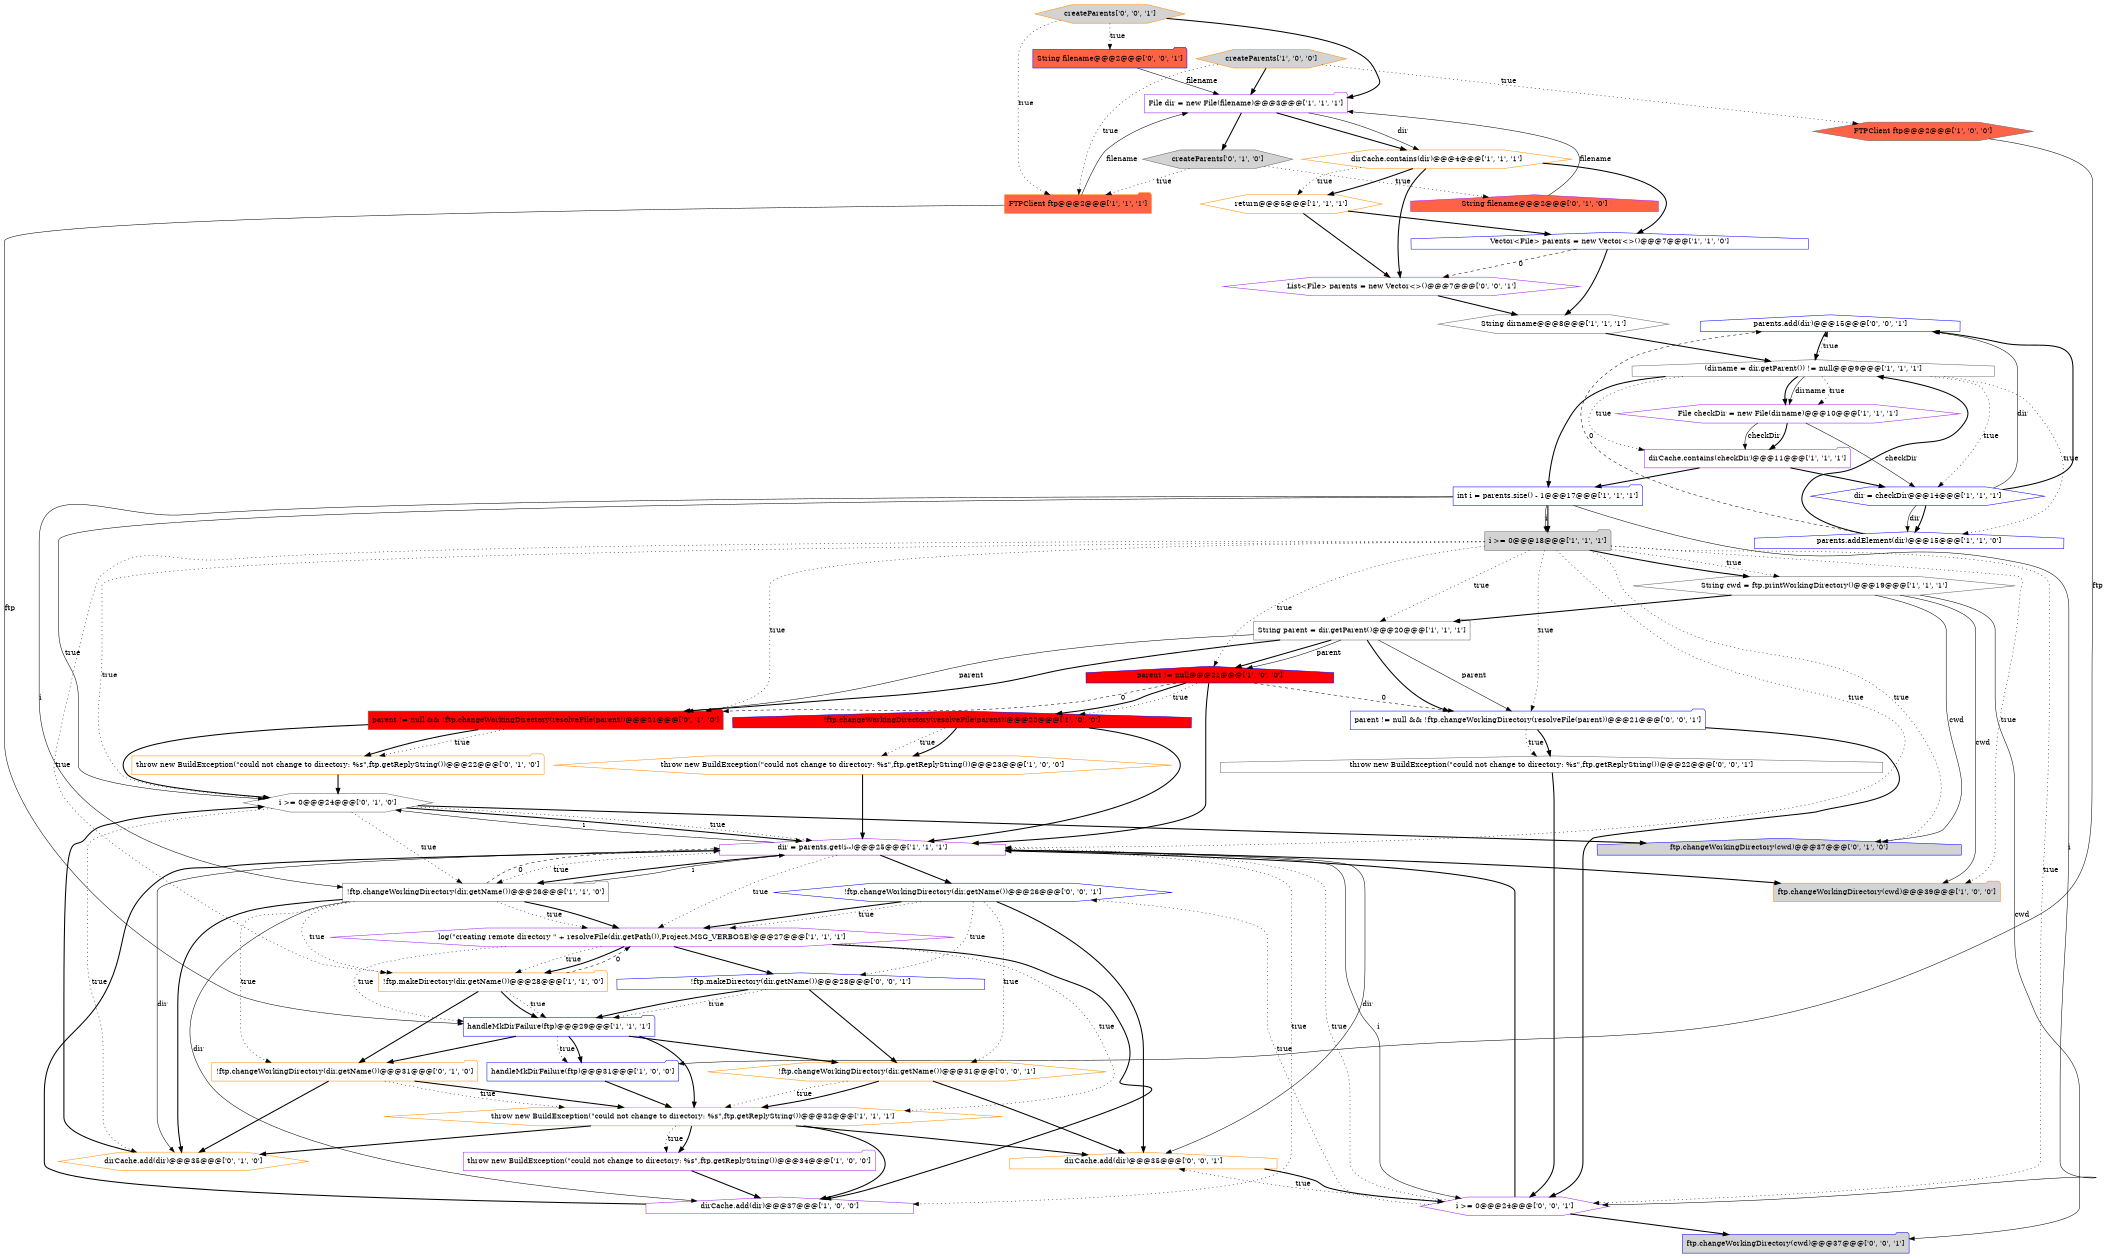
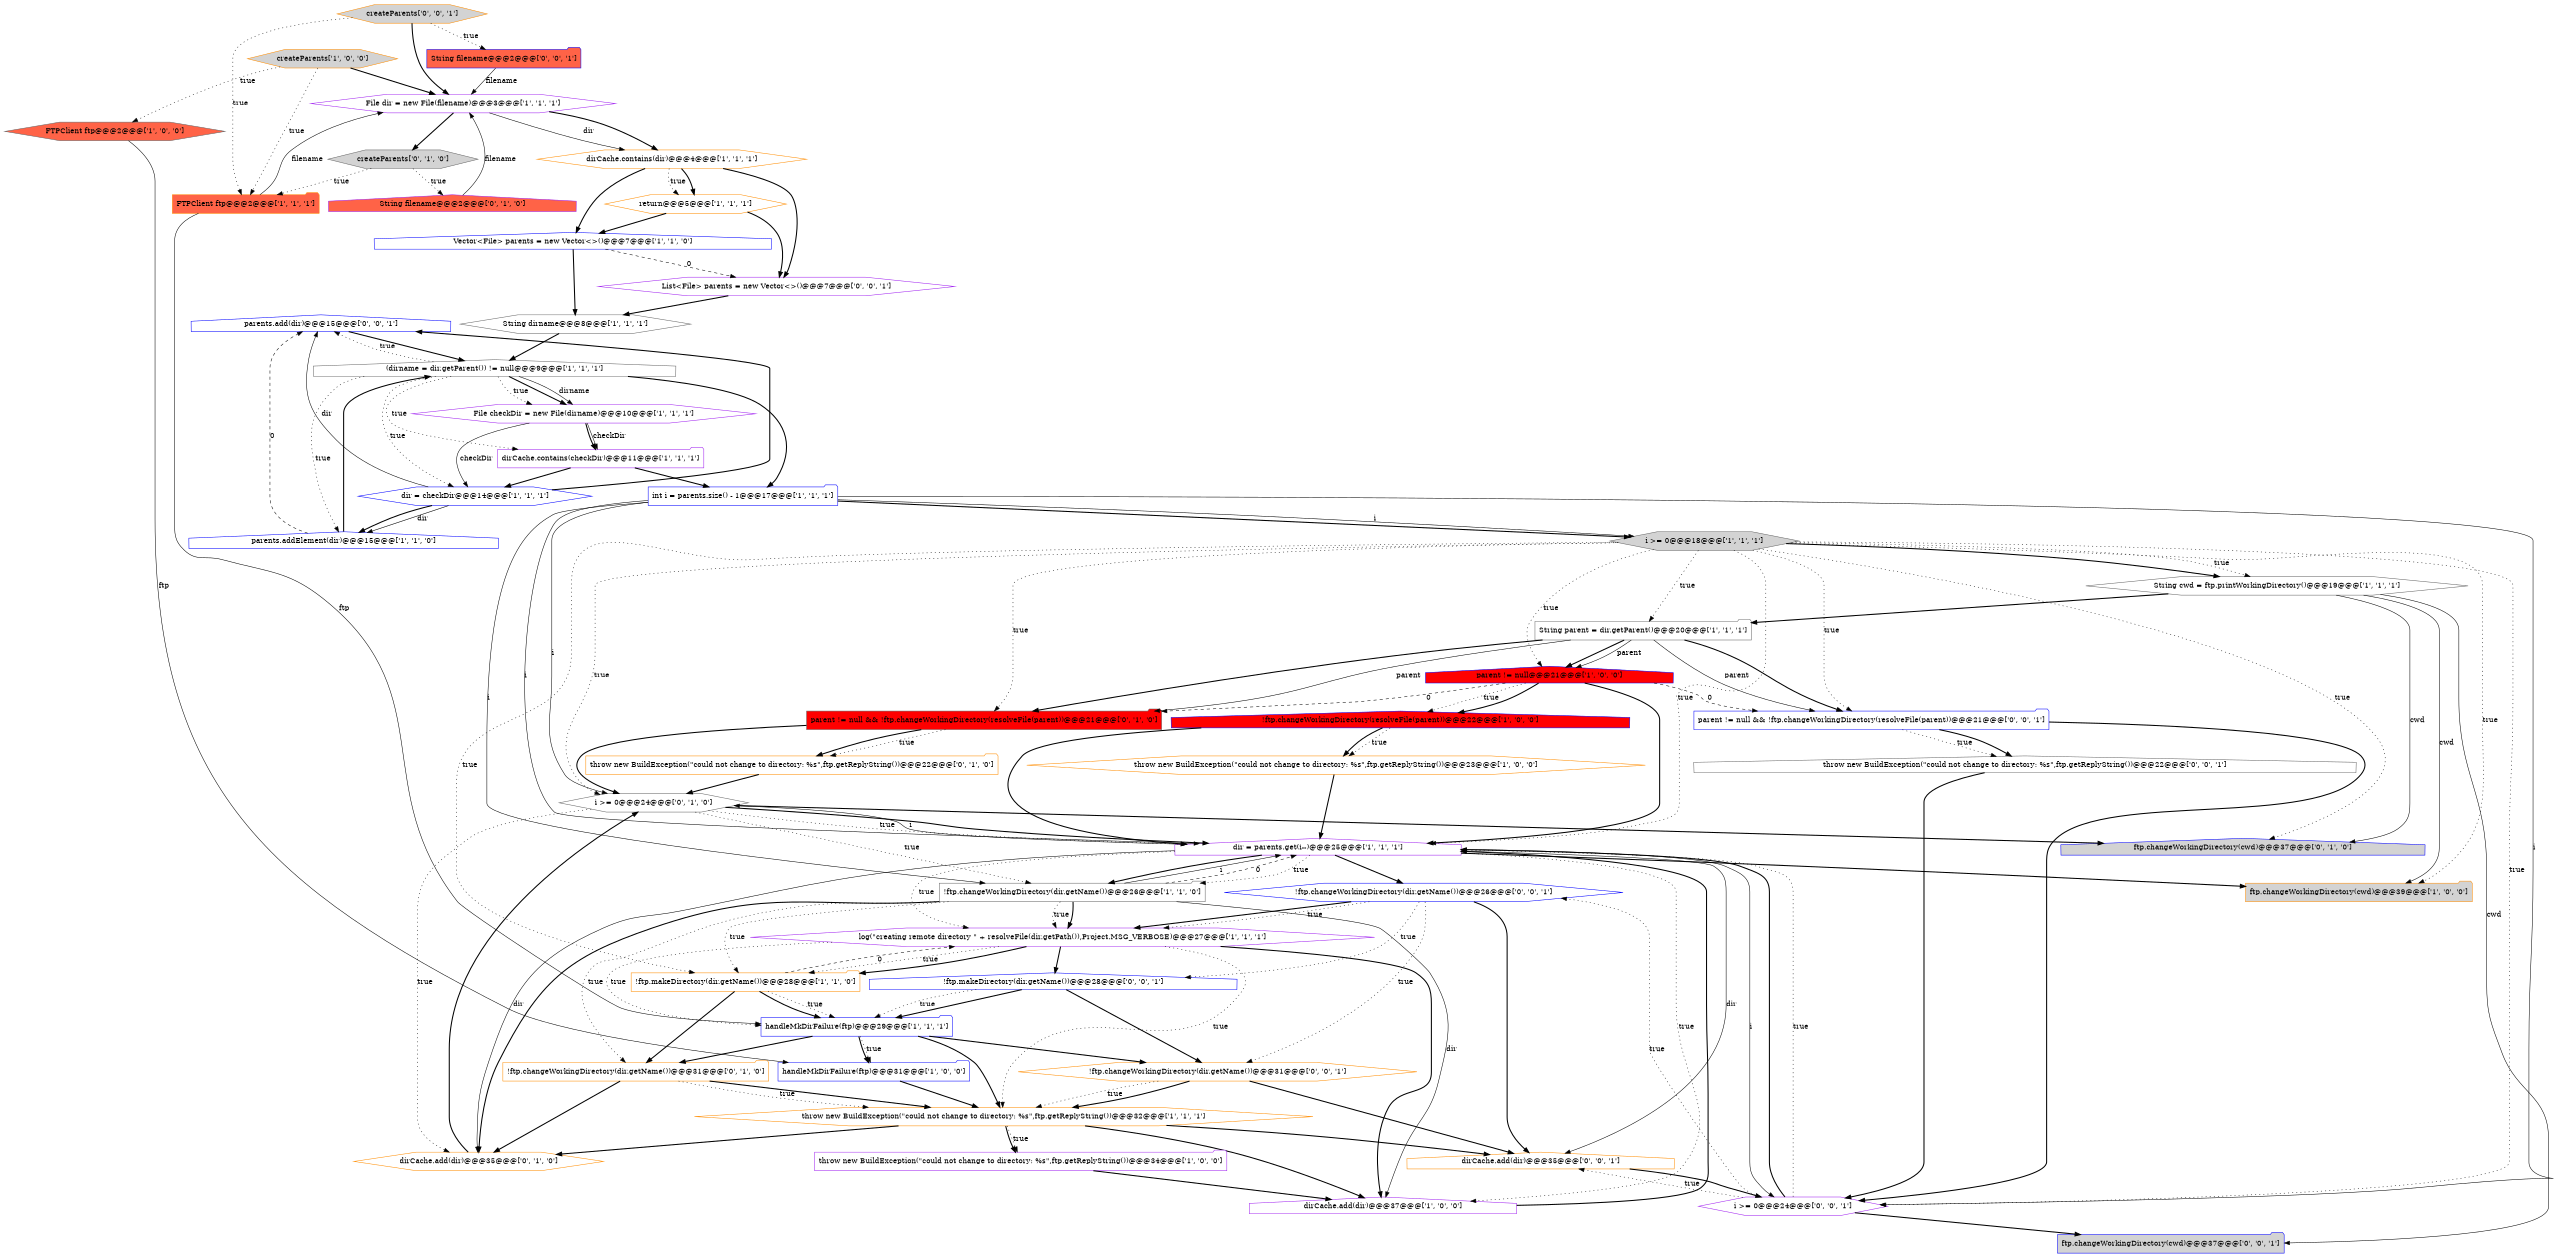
(1246, 104) -> (463, 104)
(1548, 541) -> (1704, 541)
(73, 653) -> (553, 653)
none -> (676, 823)
